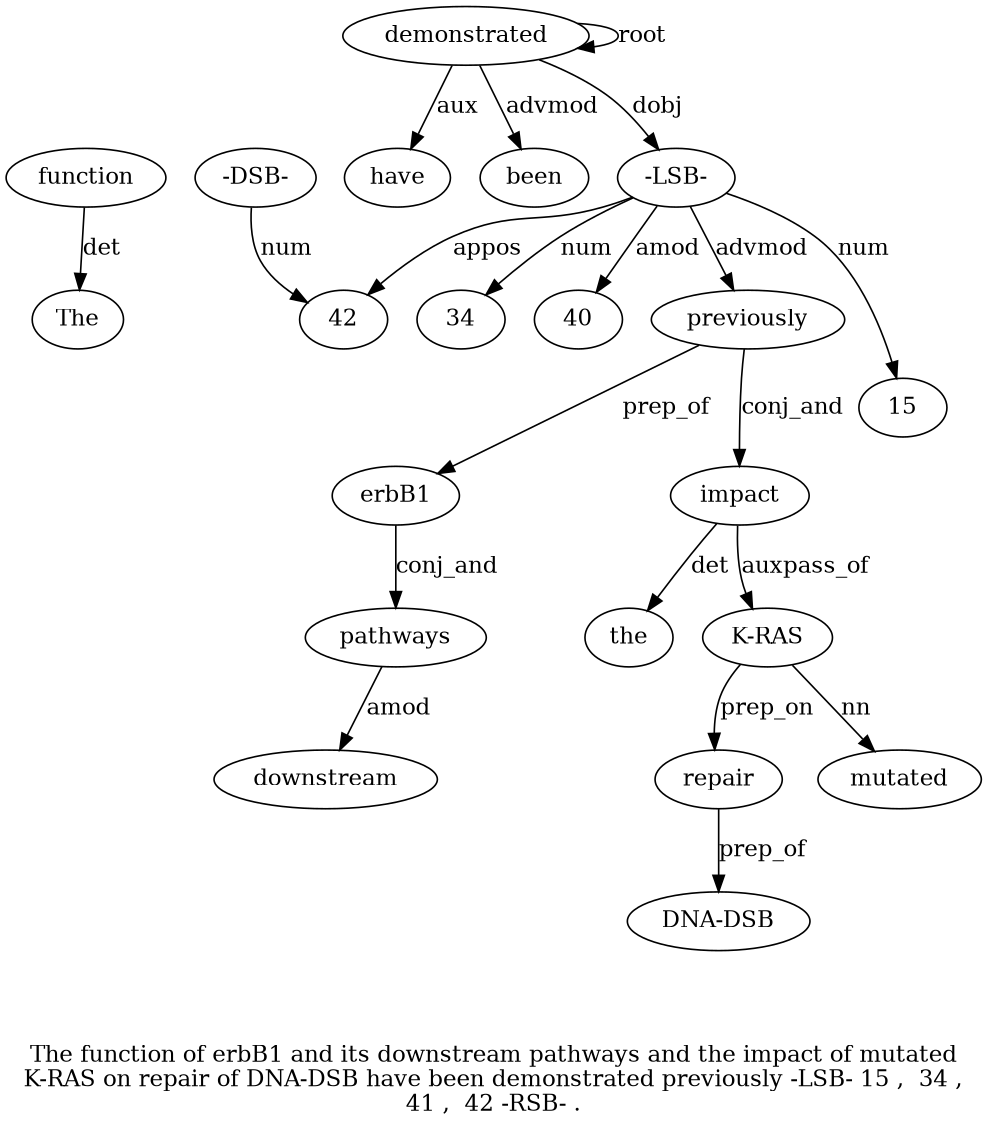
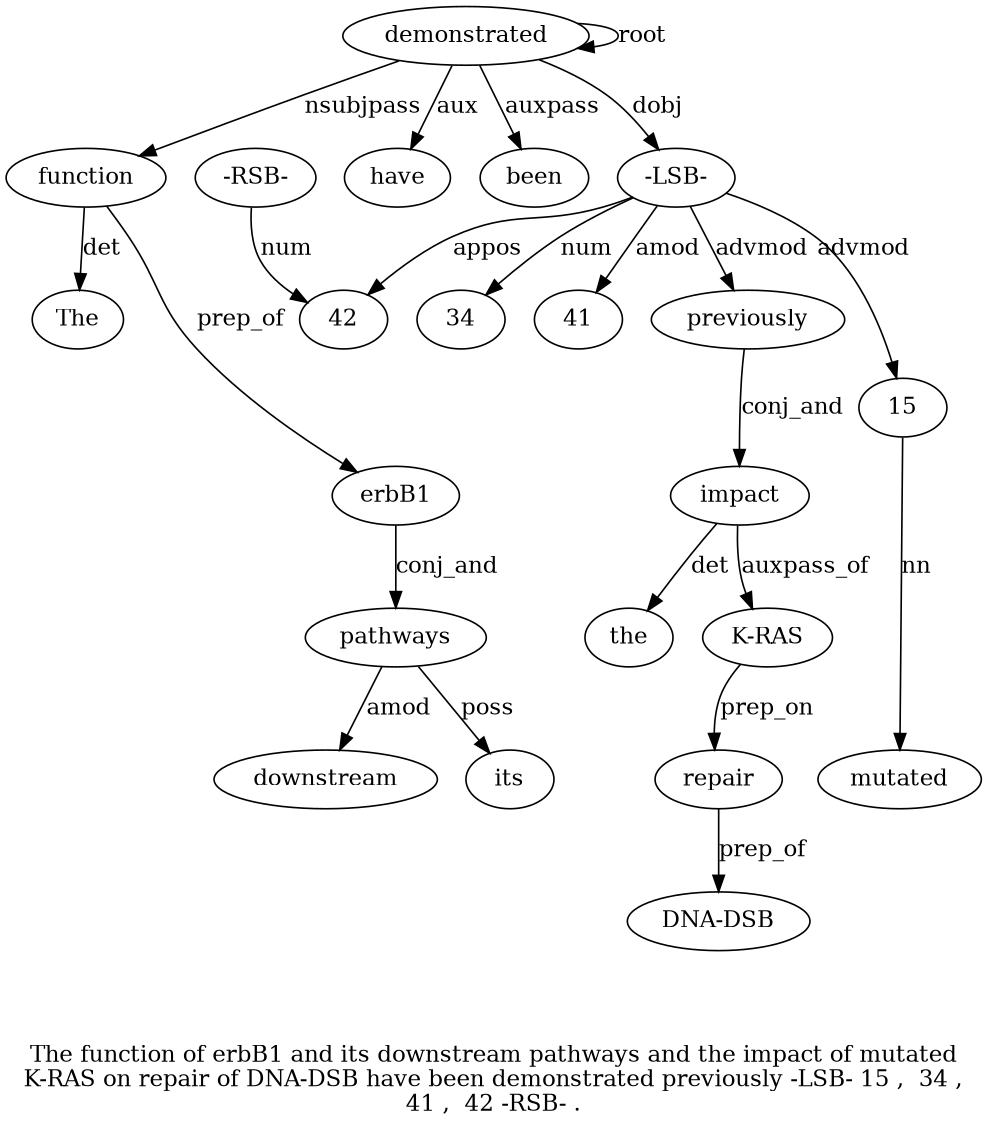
none -> (277, 105)
(552, 107) -> (552, 107)
(256, 178) -> (256, 178)
(864, 249) -> (864, 249)
(578, 320) -> (578, 320)
(576, 406) -> (203, 355)
(828, 702) -> (901, 586)
none -> (510, 779)
